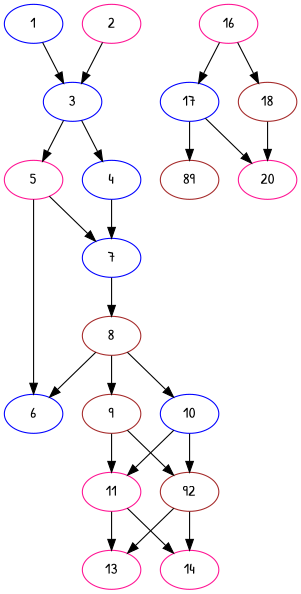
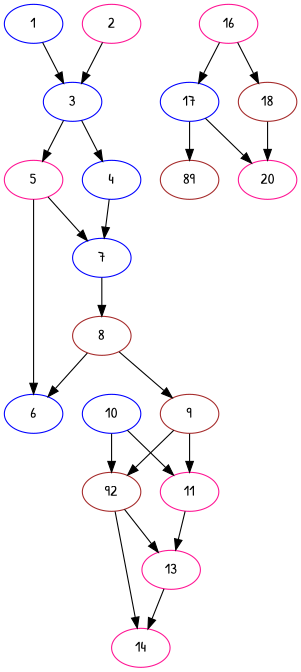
(147, 371) -> none
(146, 526) -> (158, 604)
